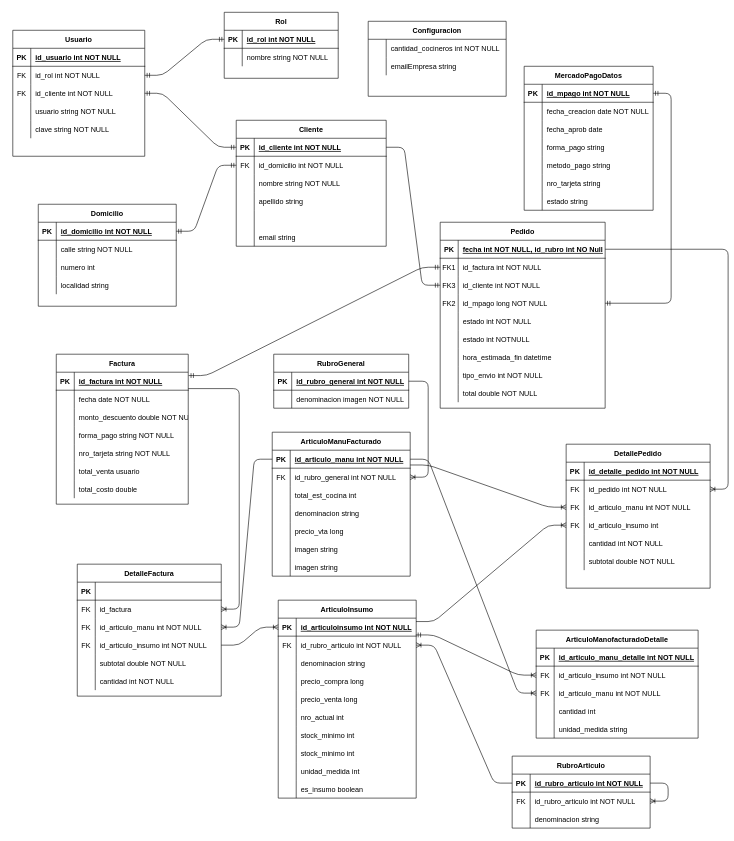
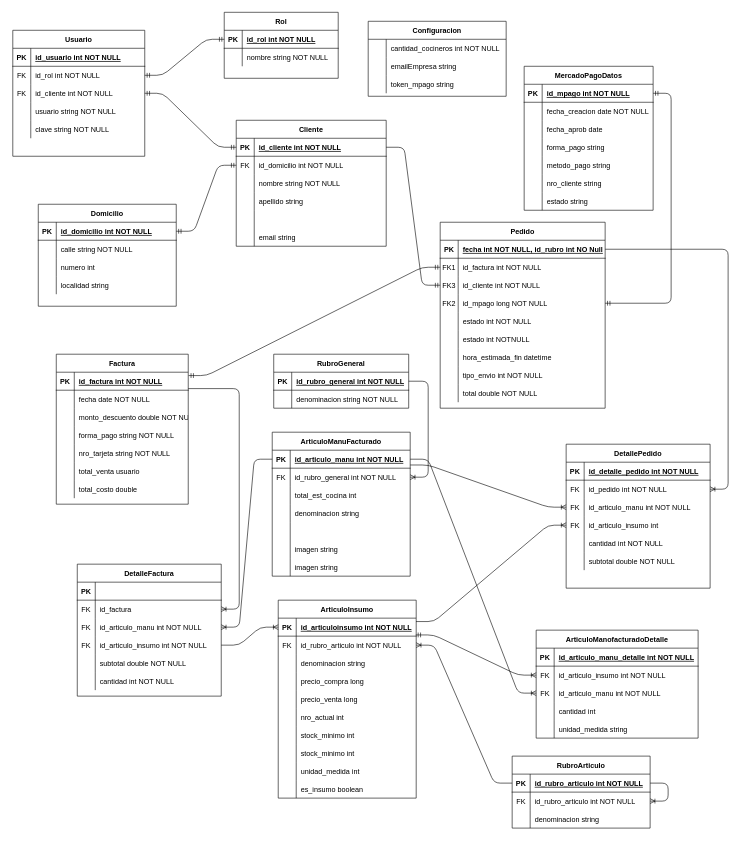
none -> (446, 84)
(581, 184) -> (579, 184)
(347, 400) -> (347, 400)
(350, 531) -> none
